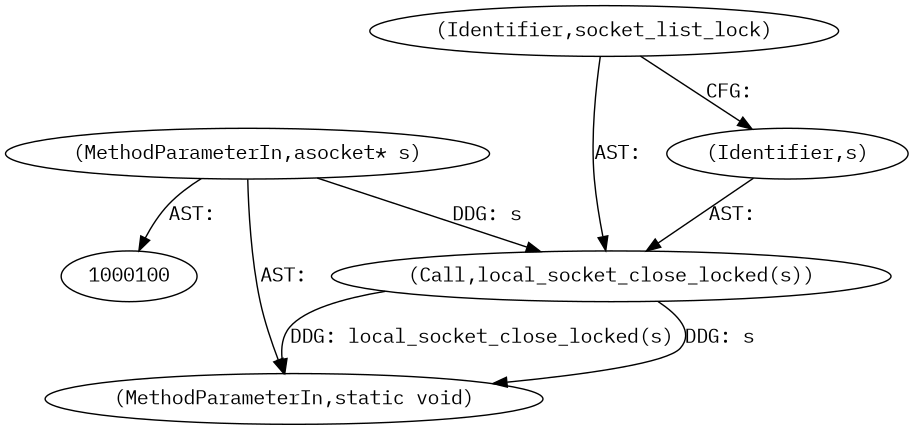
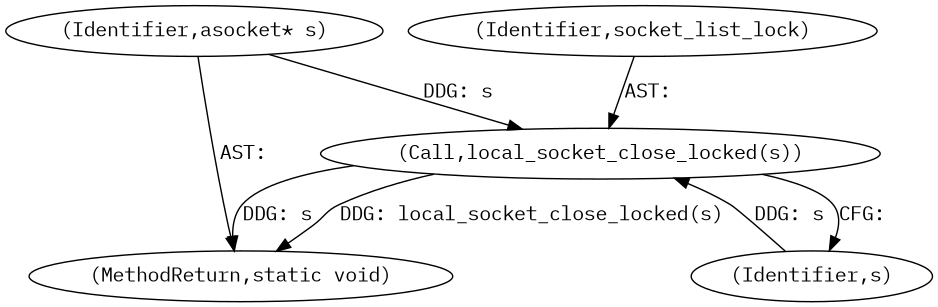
(690, 89) -> (816, 192)
(248, 154) -> (194, 31)
(738, 215) -> (789, 215)
(129, 276) -> none
(294, 399) -> (241, 276)
